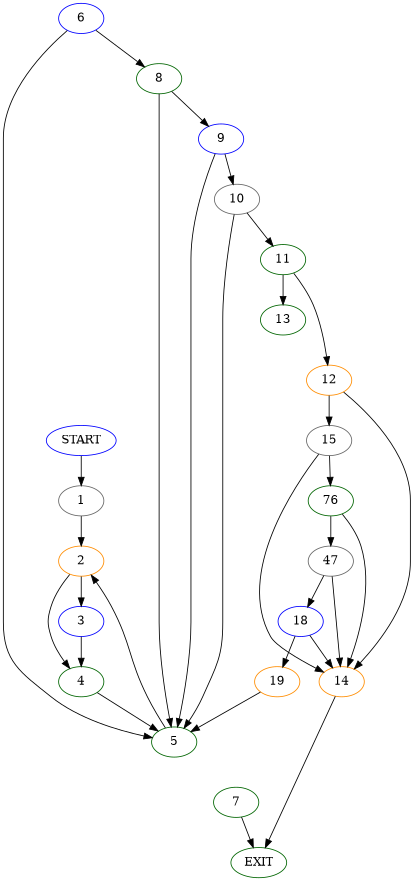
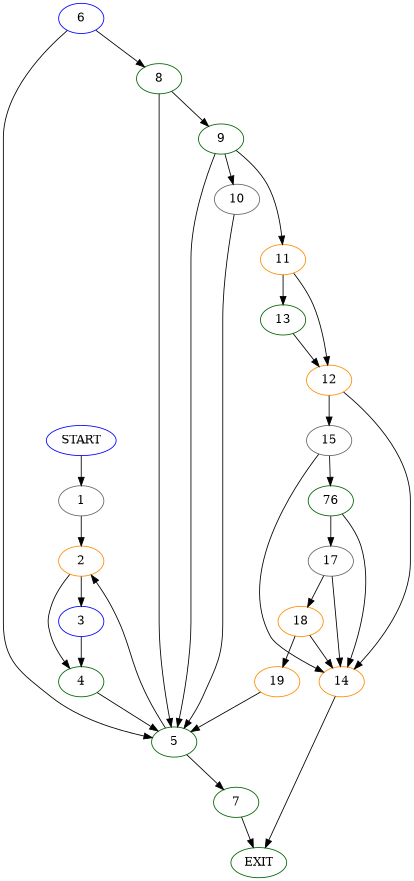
(221, 139) -> (221, 139)
(257, 226) -> (269, 188)
(283, 260) -> (283, 260)
none -> (304, 347)
(331, 561) -> (331, 561)
(301, 621) -> (301, 621)
none -> (202, 769)
